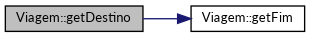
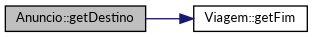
(74, 19) -> (75, 19)
